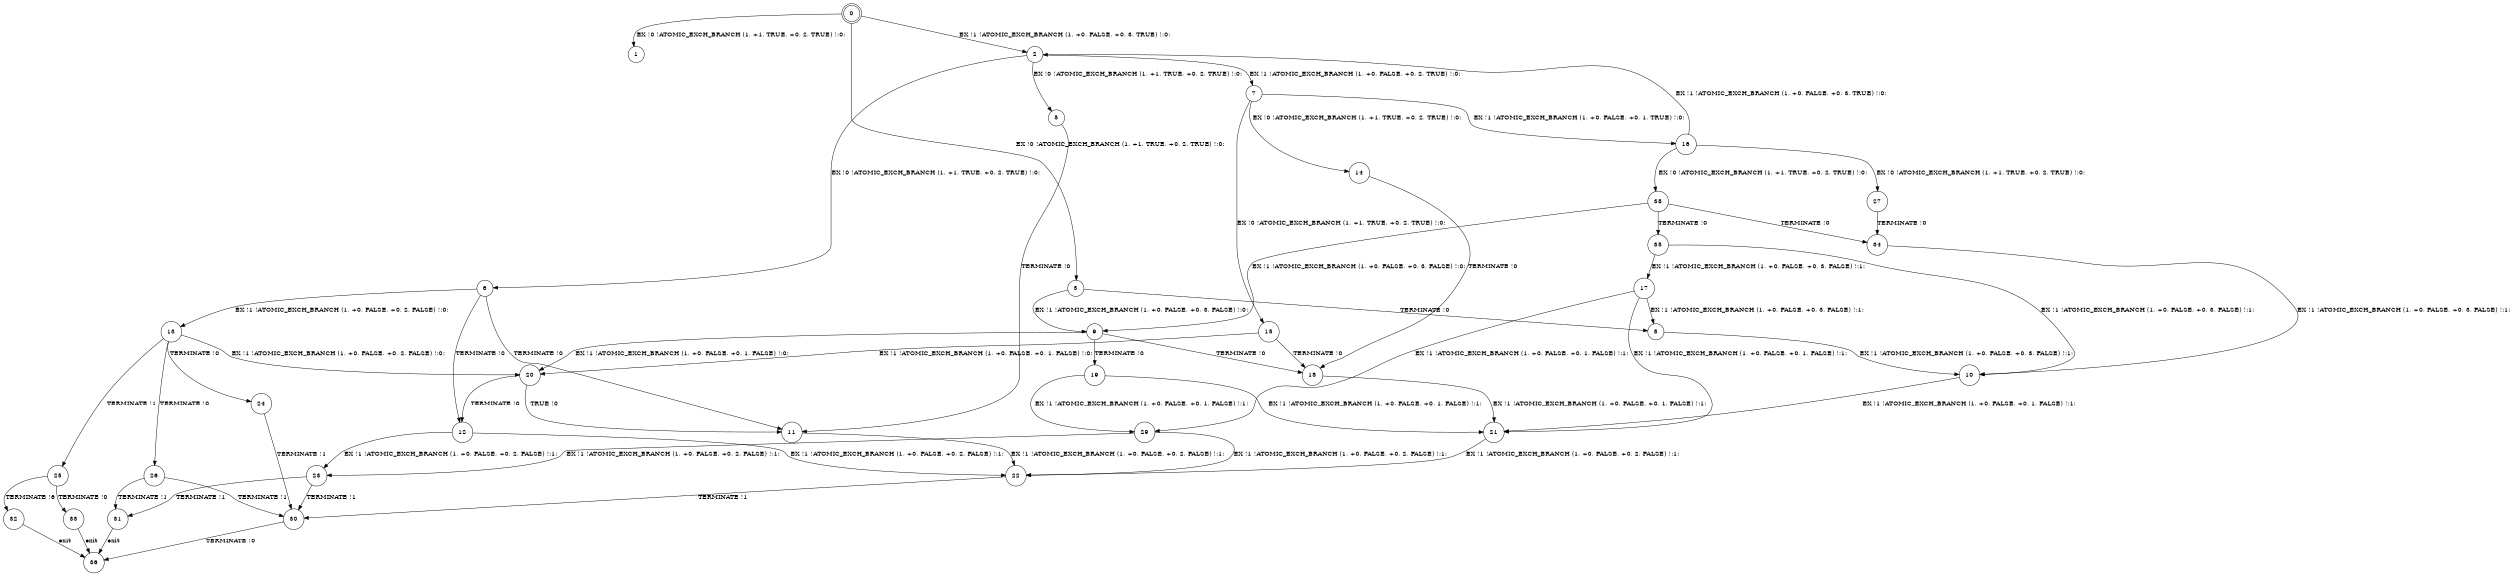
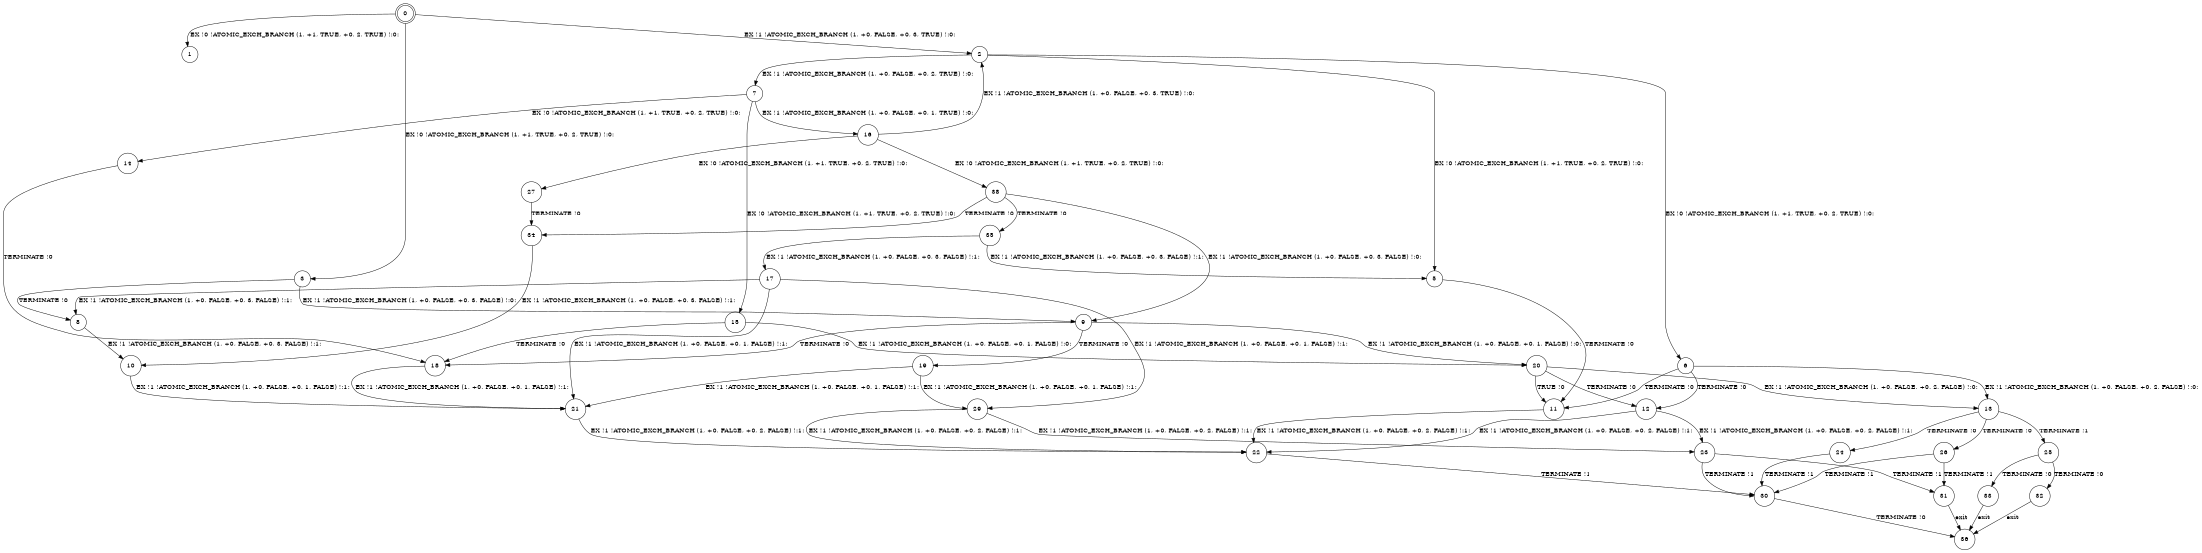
(1932, 275) -> (1198, 276)
(345, 371) -> (1760, 389)
(30, 497) -> (2079, 474)
